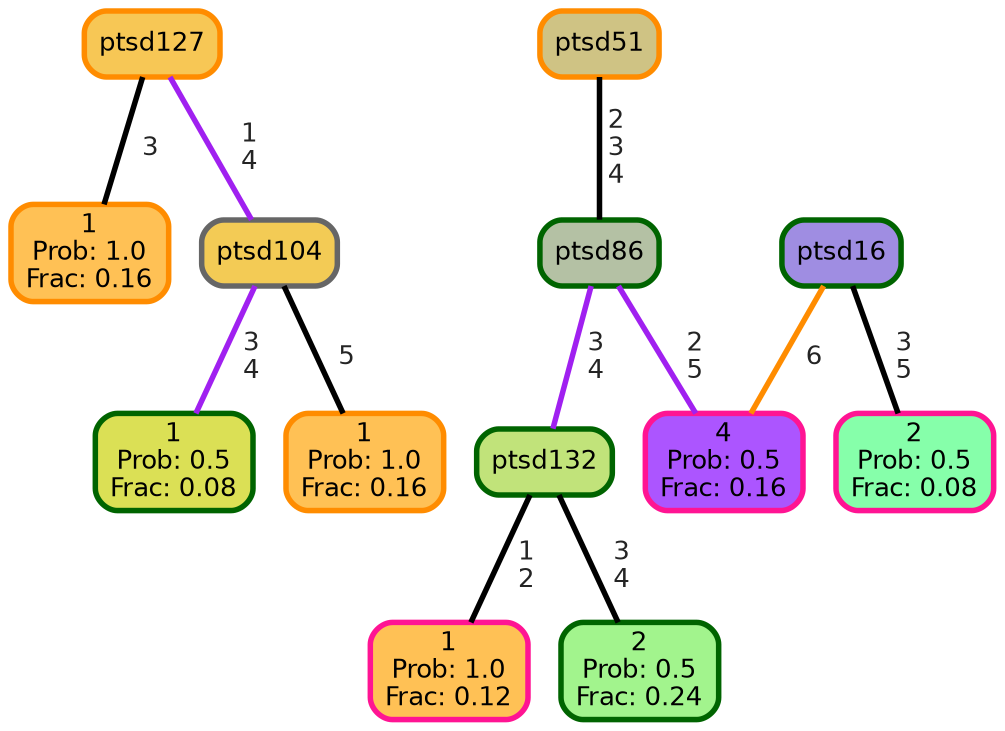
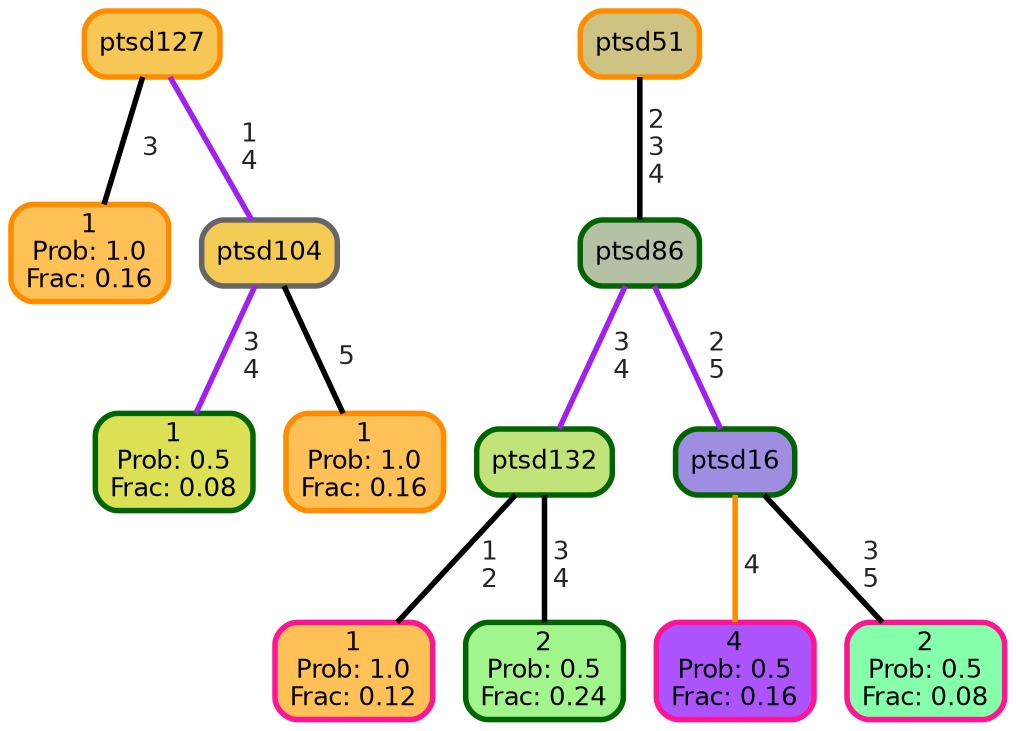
(657, 350) -> (687, 357)
(810, 358) -> (748, 566)
